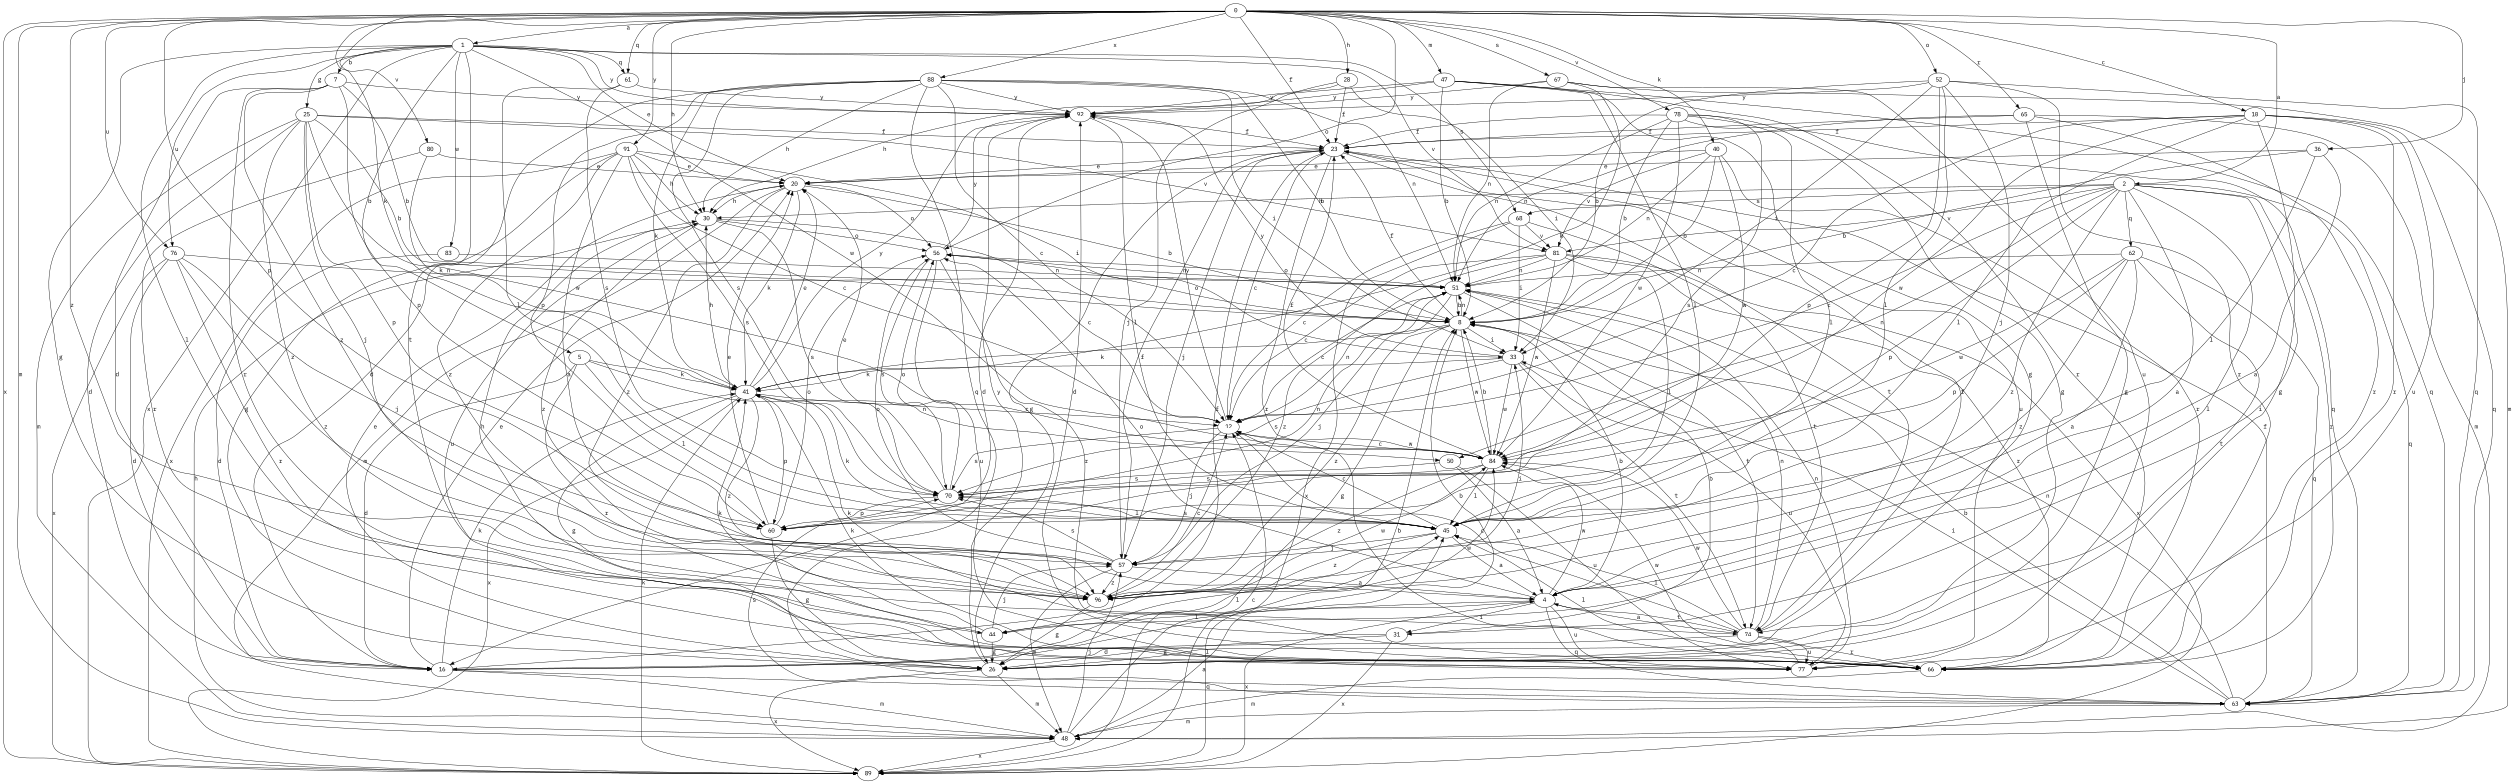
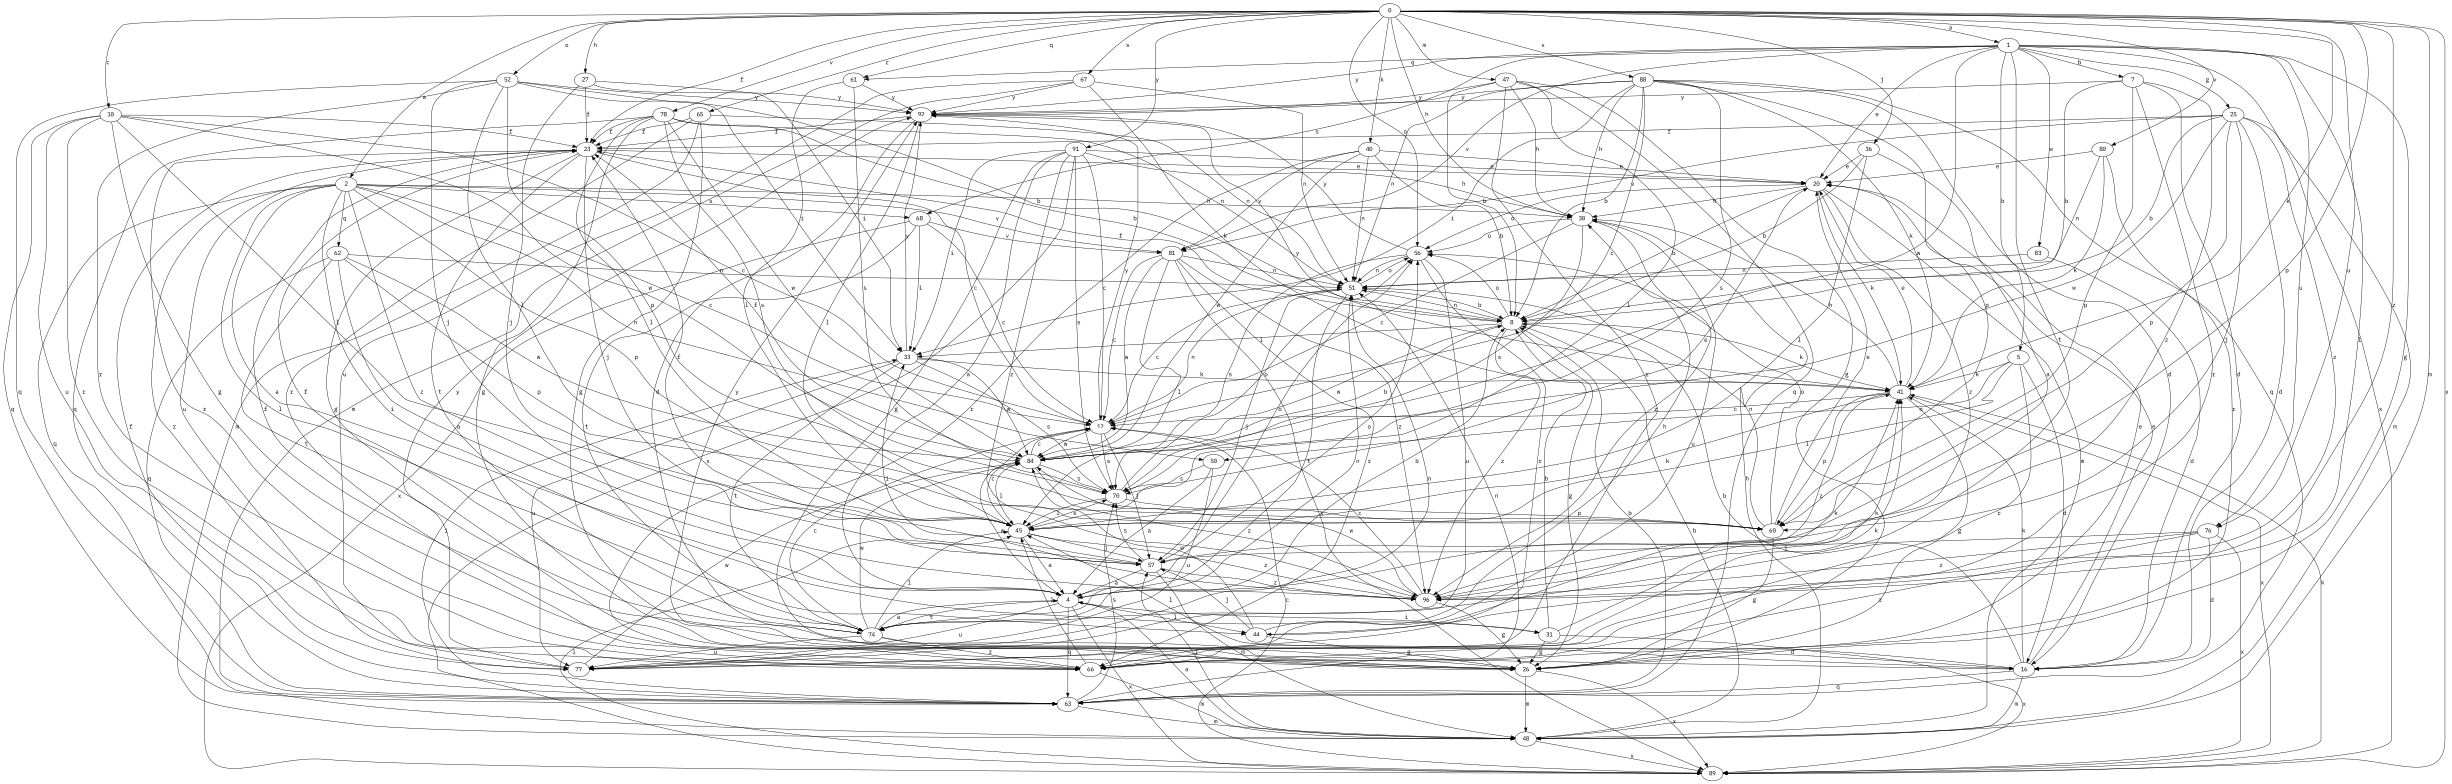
(1347, 80) -> (585, 80)
(749, 280) -> (1787, 273)
(1075, 392) -> (458, 392)
(1672, 540) -> none
